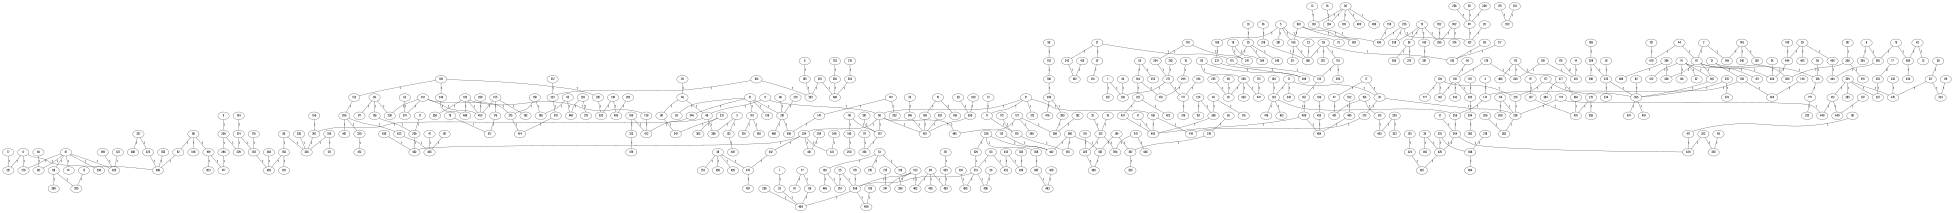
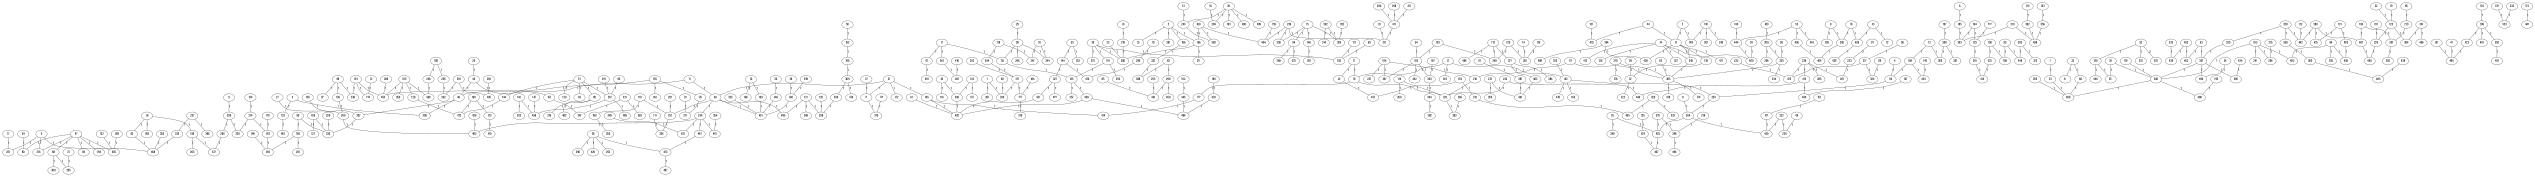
(1470, 43) -> (1384, 43)
(1817, 70) -> (1631, 70)
(397, 87) -> none
(1251, 88) -> none
(467, 102) -> none
(855, 107) -> (527, 107)
(1304, 107) -> (1079, 88)
(1042, 143) -> (2328, 34)
(885, 180) -> (2270, 52)
